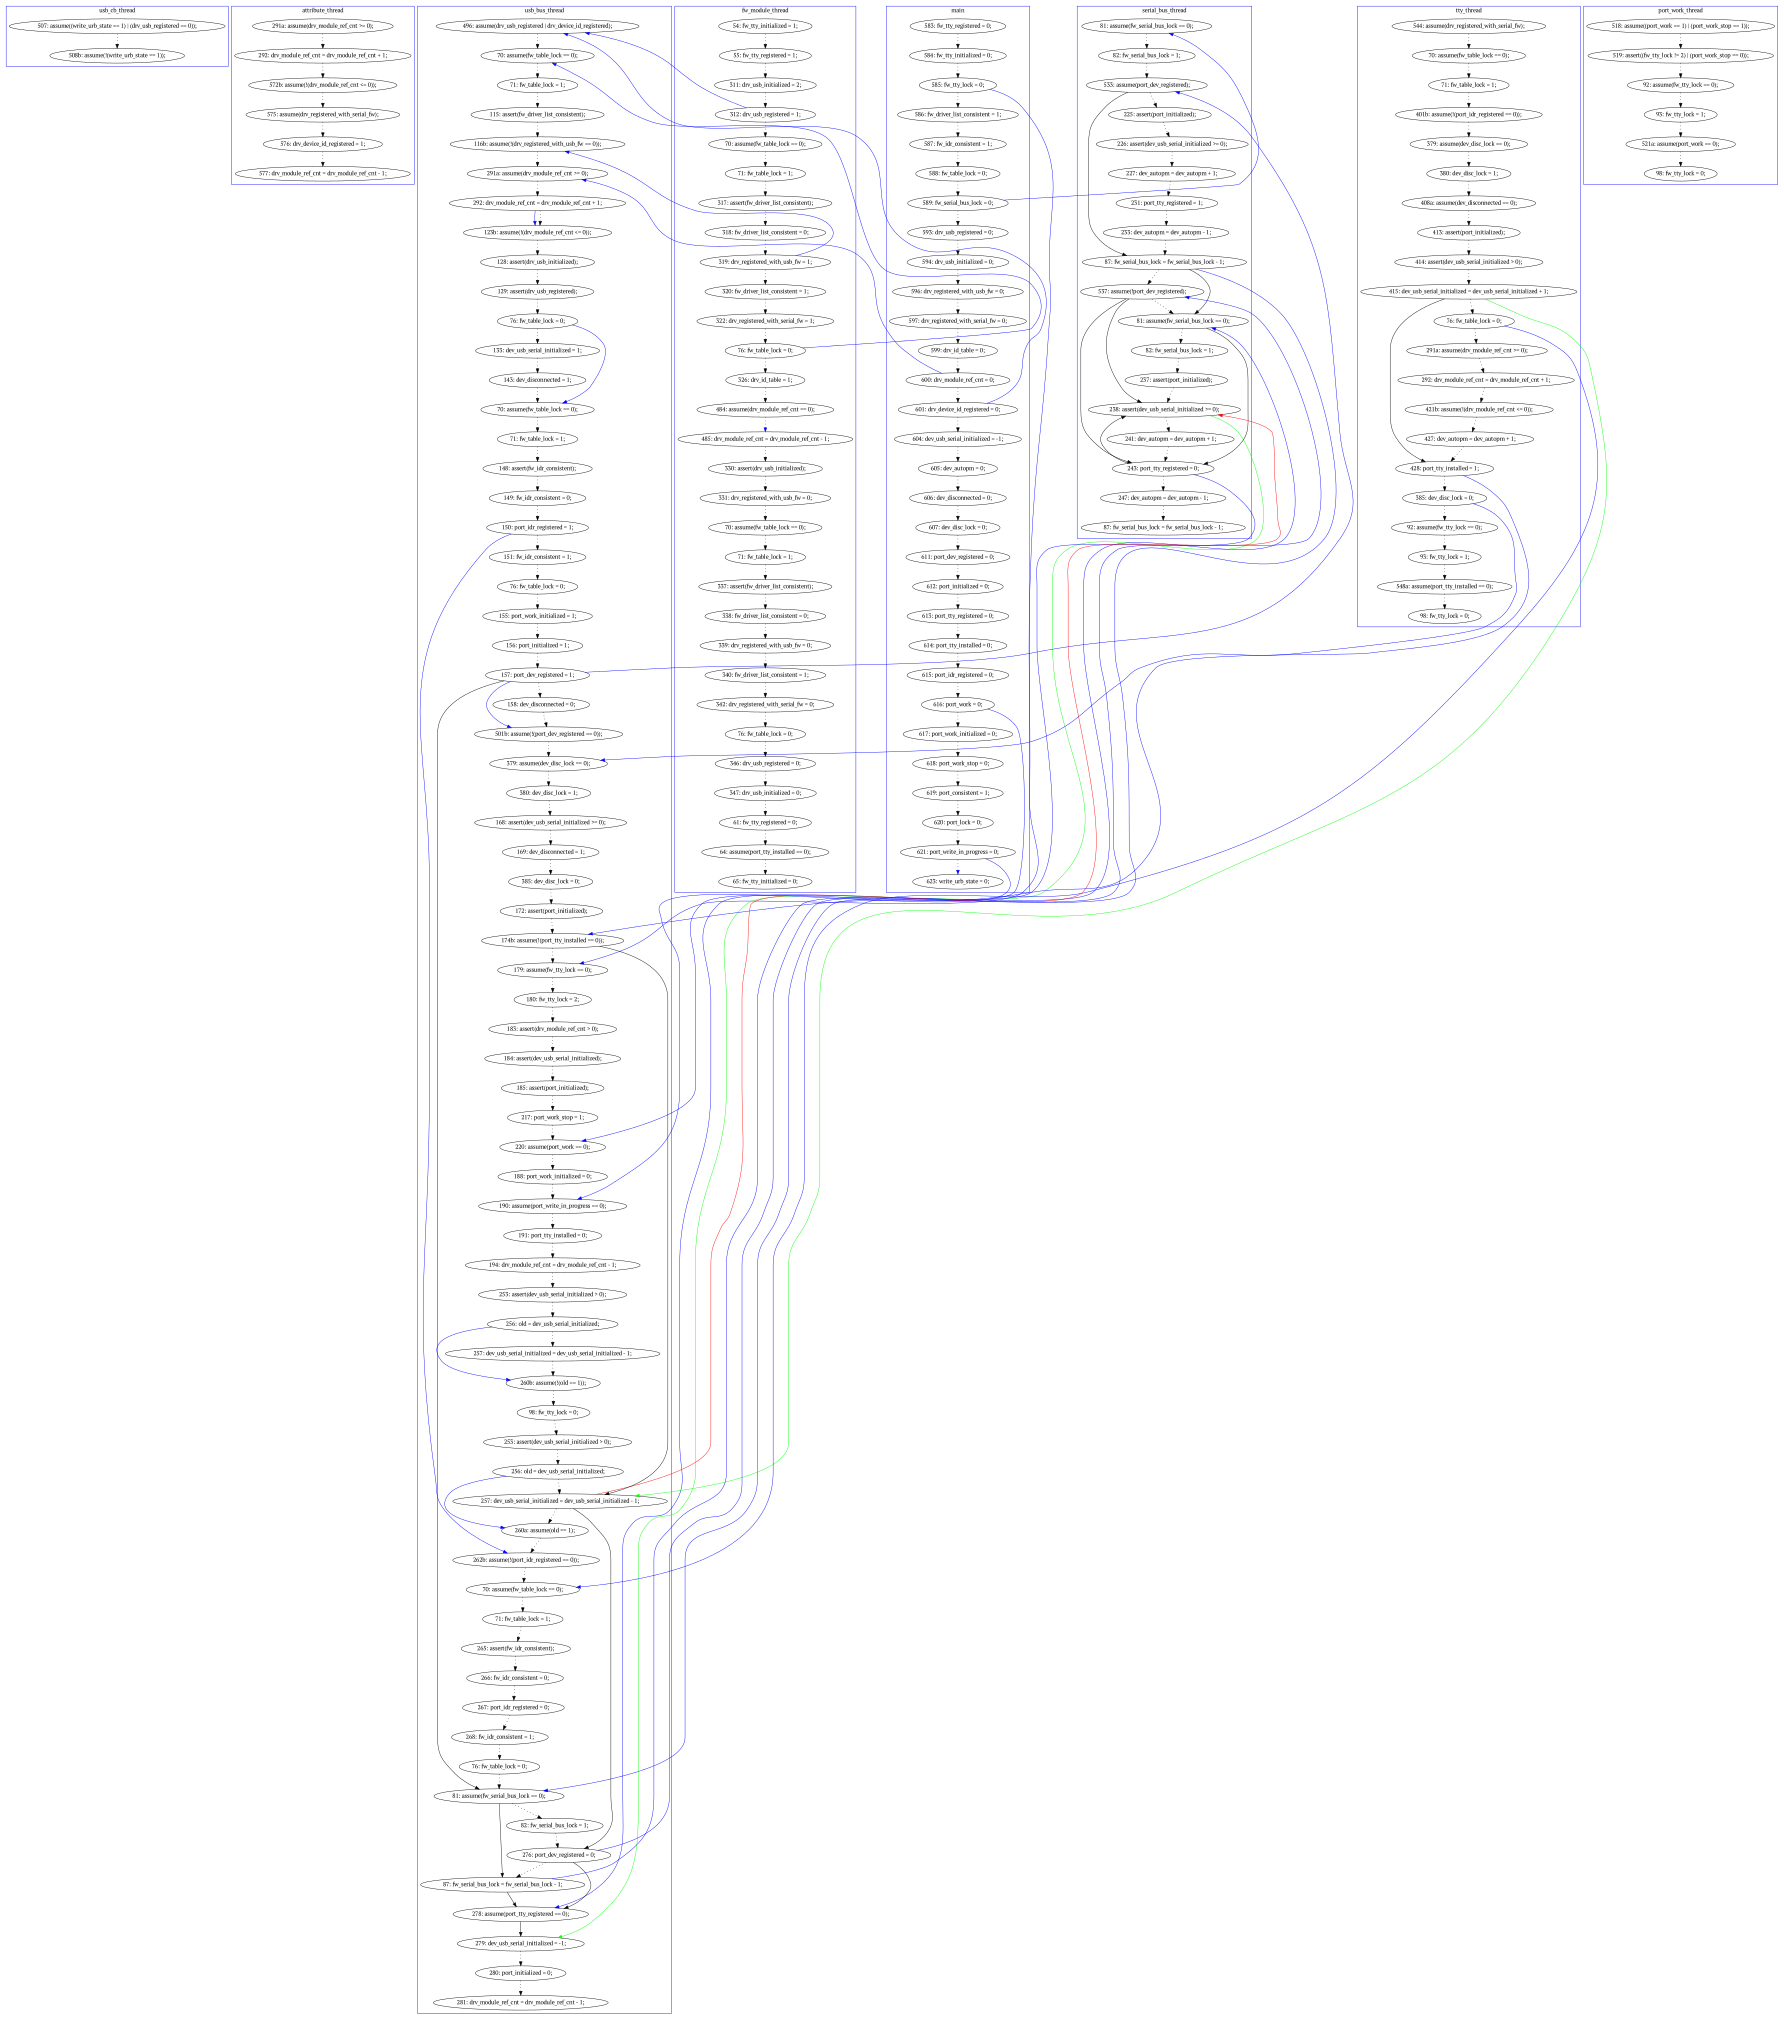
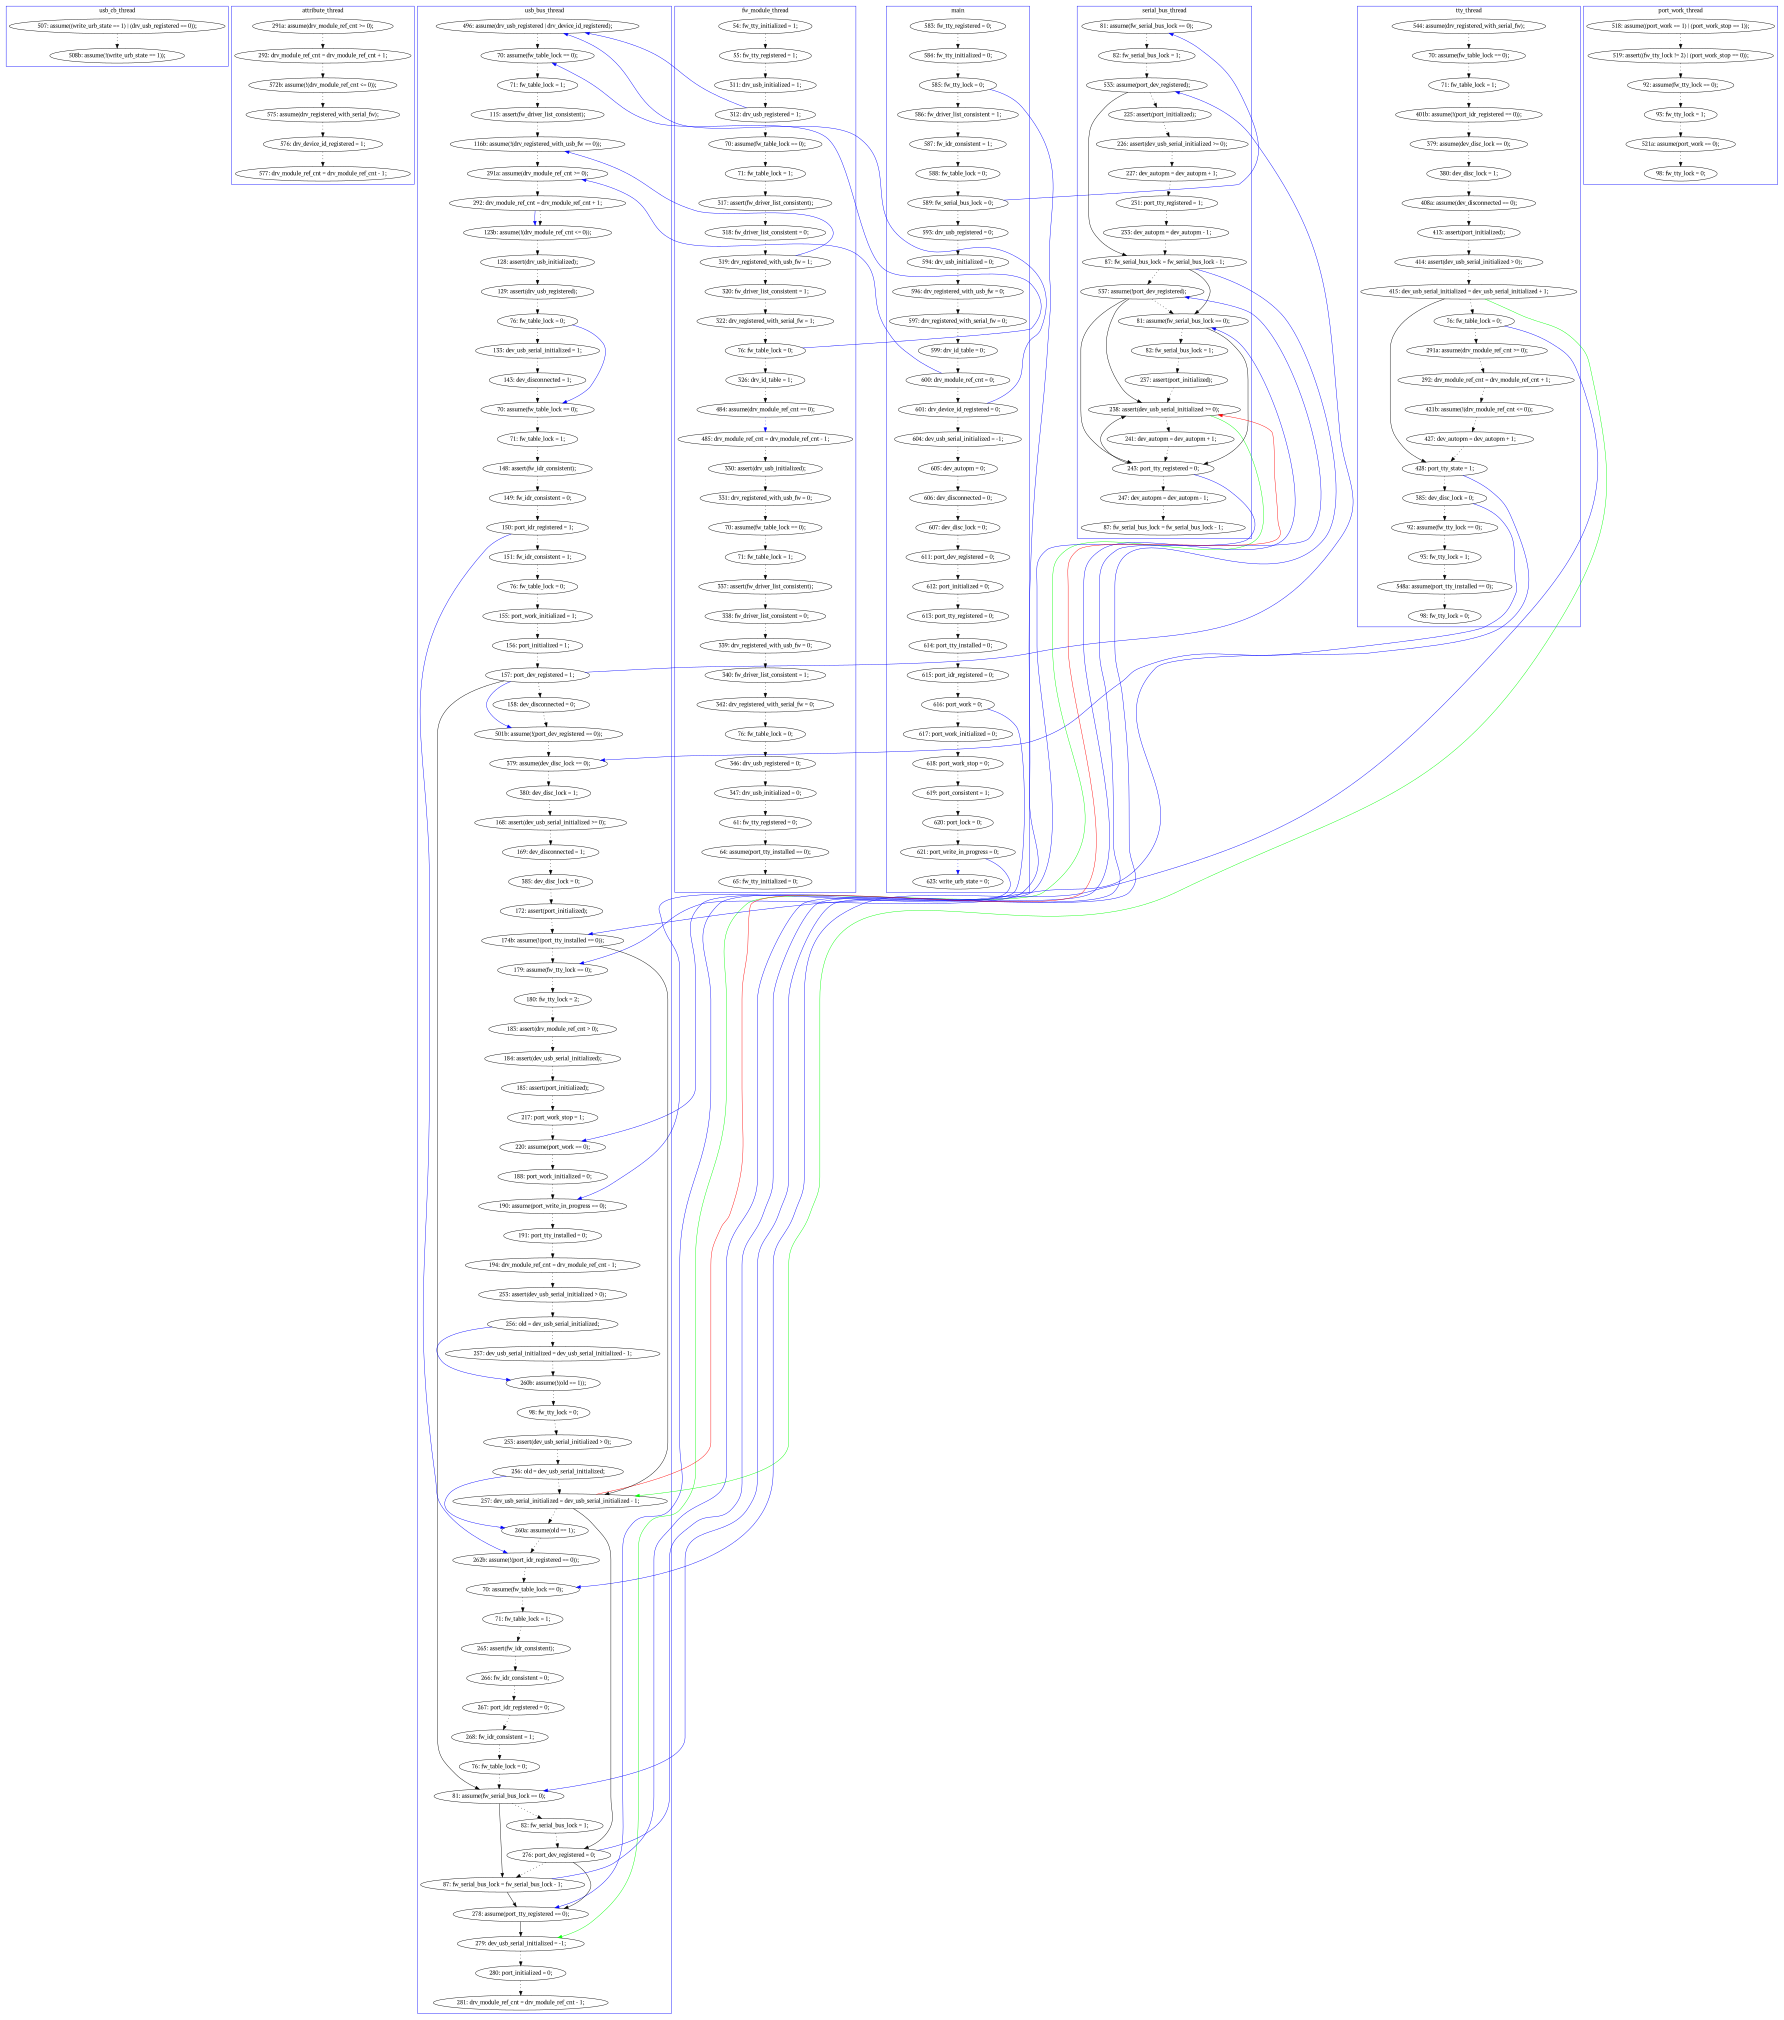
(765, 85) -> (765, 85)
(1445, 469) -> (1445, 469)
